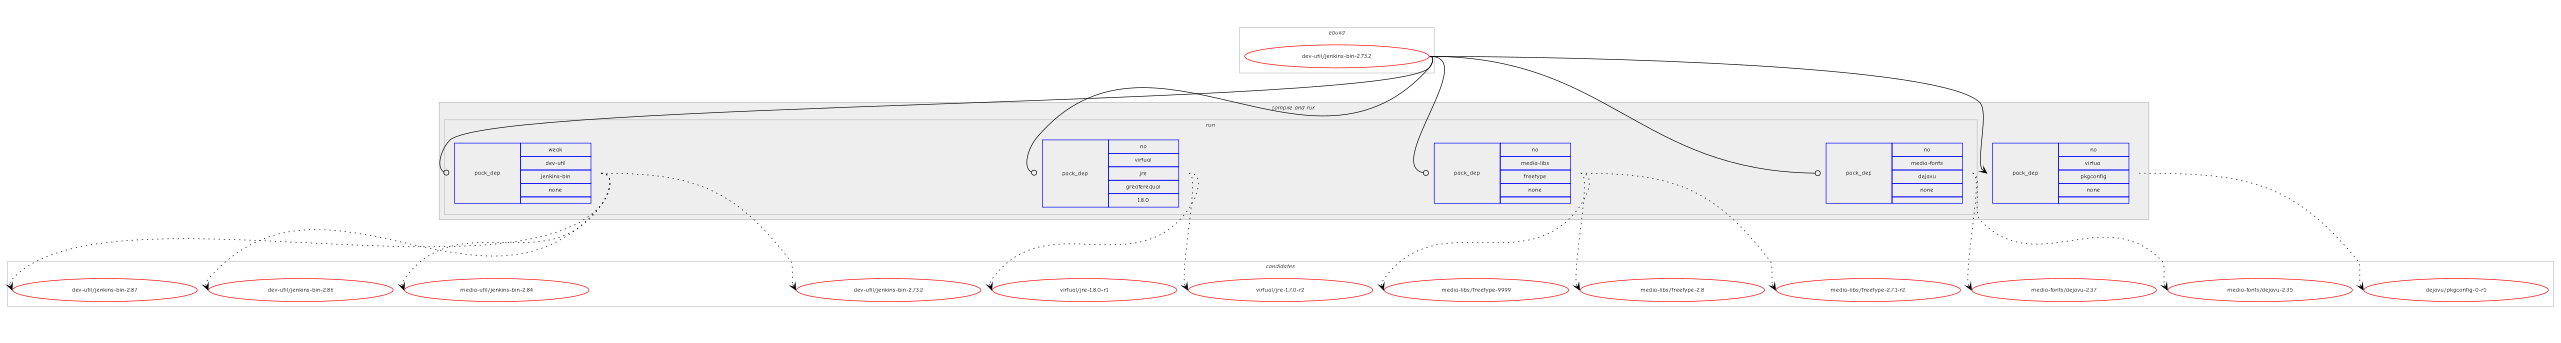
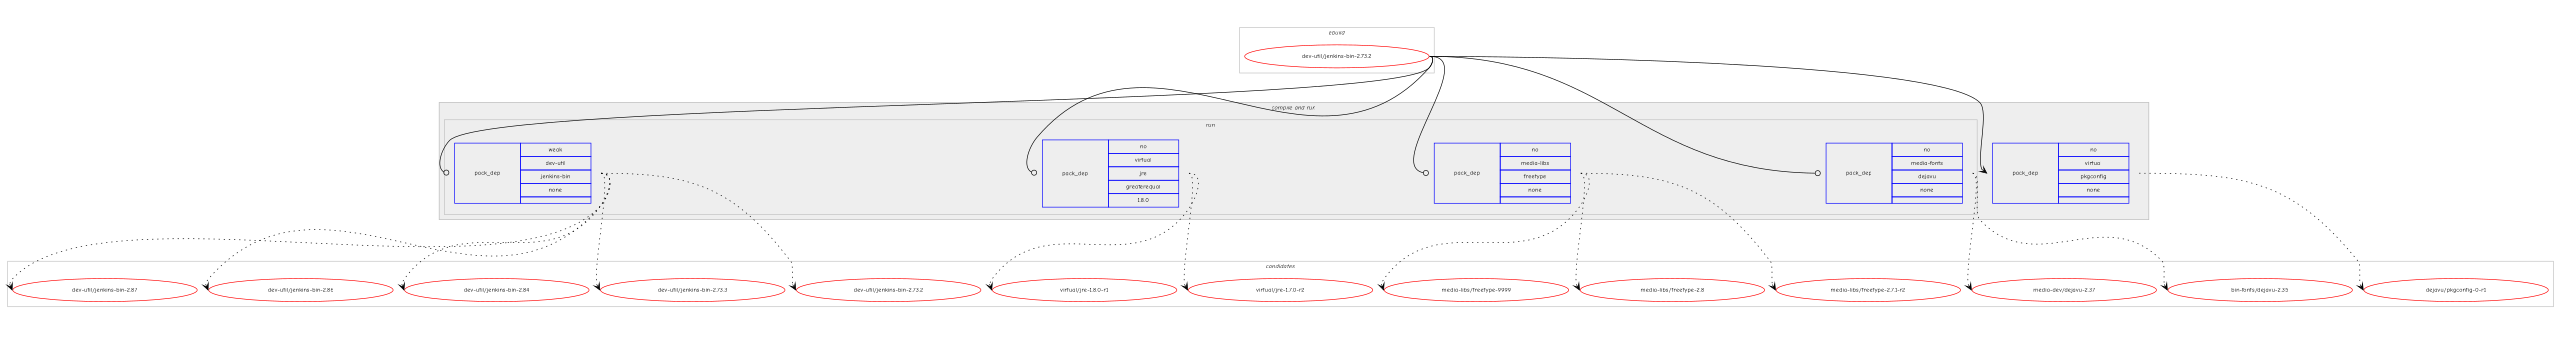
(497, 290) -> (497, 290)
none -> (693, 290)
(2064, 290) -> (2064, 290)
(2260, 290) -> (2260, 290)
